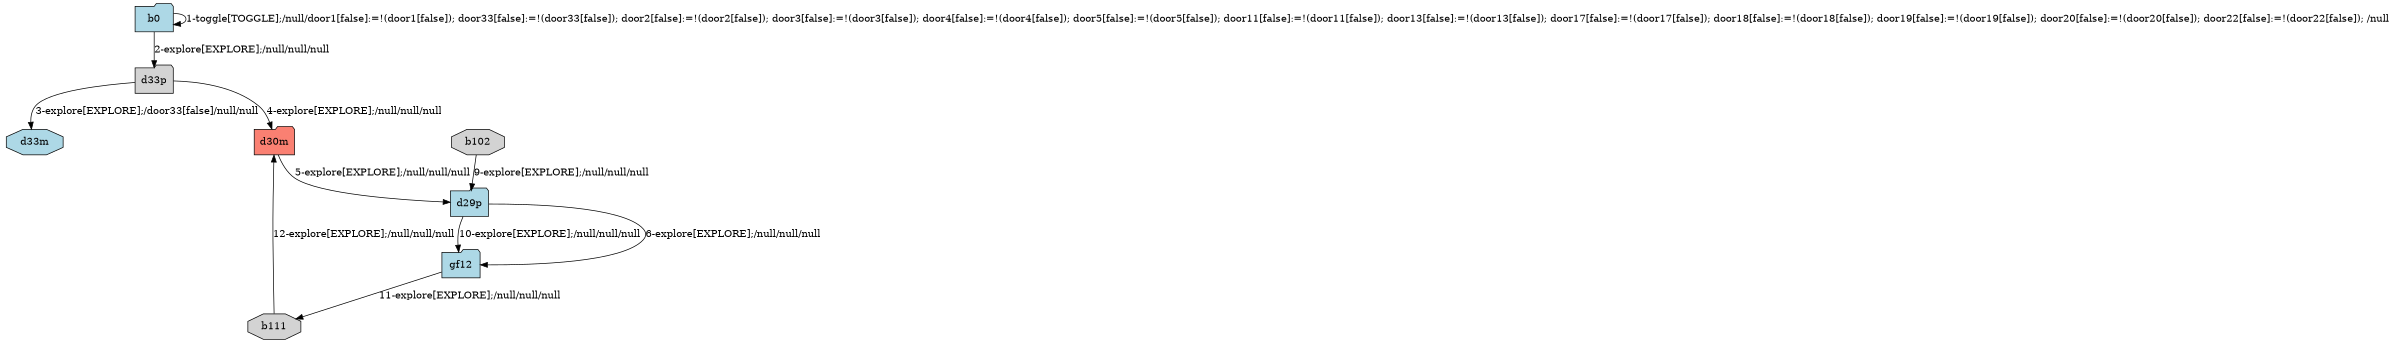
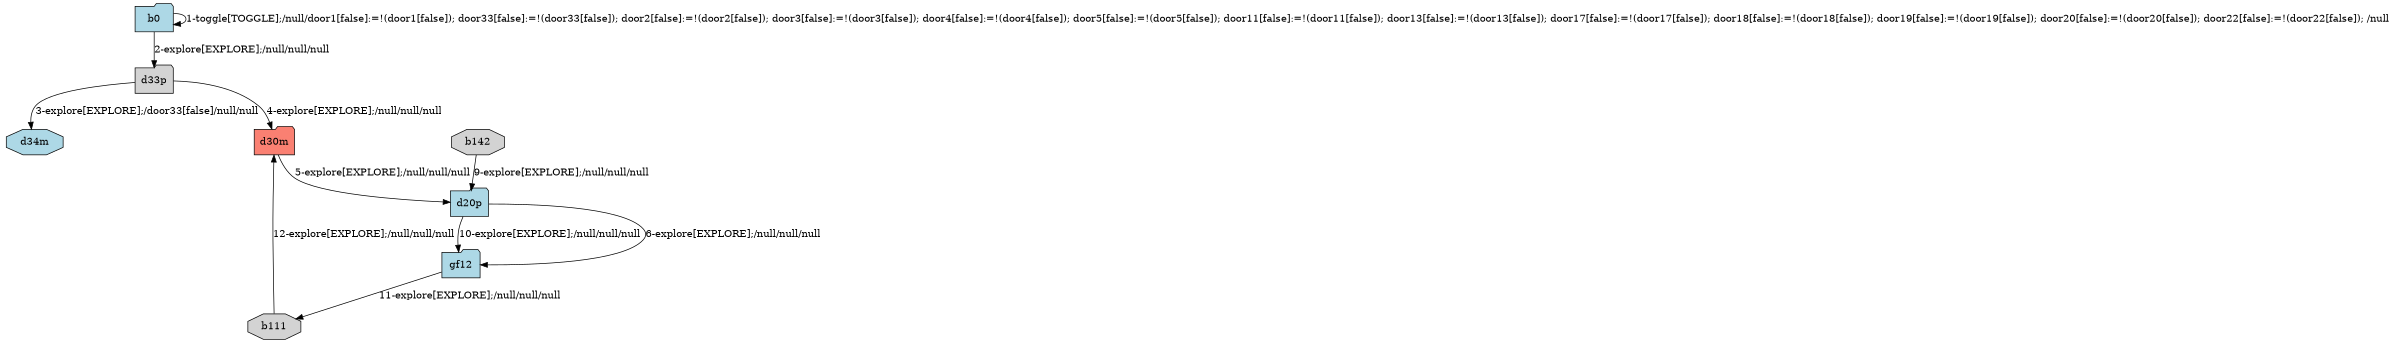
(35, 142) -> (35, 142)
(478, 142) -> (478, 142)
(469, 204) -> (469, 204)
